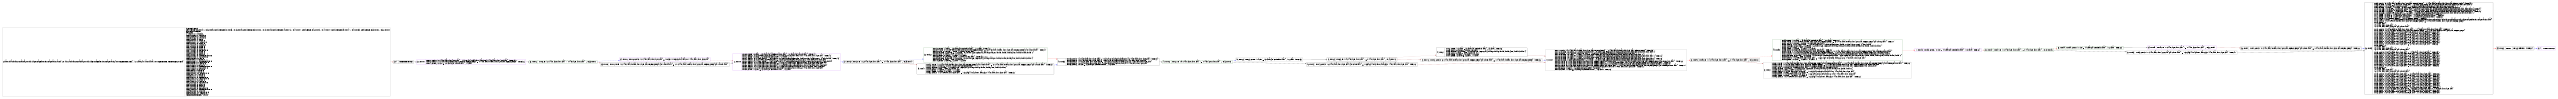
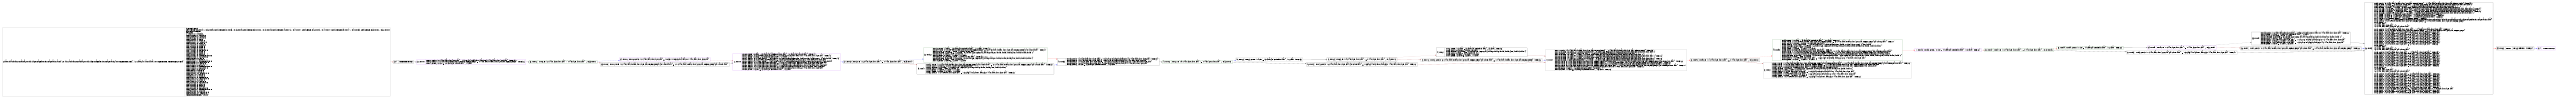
none -> (2301, 39)
